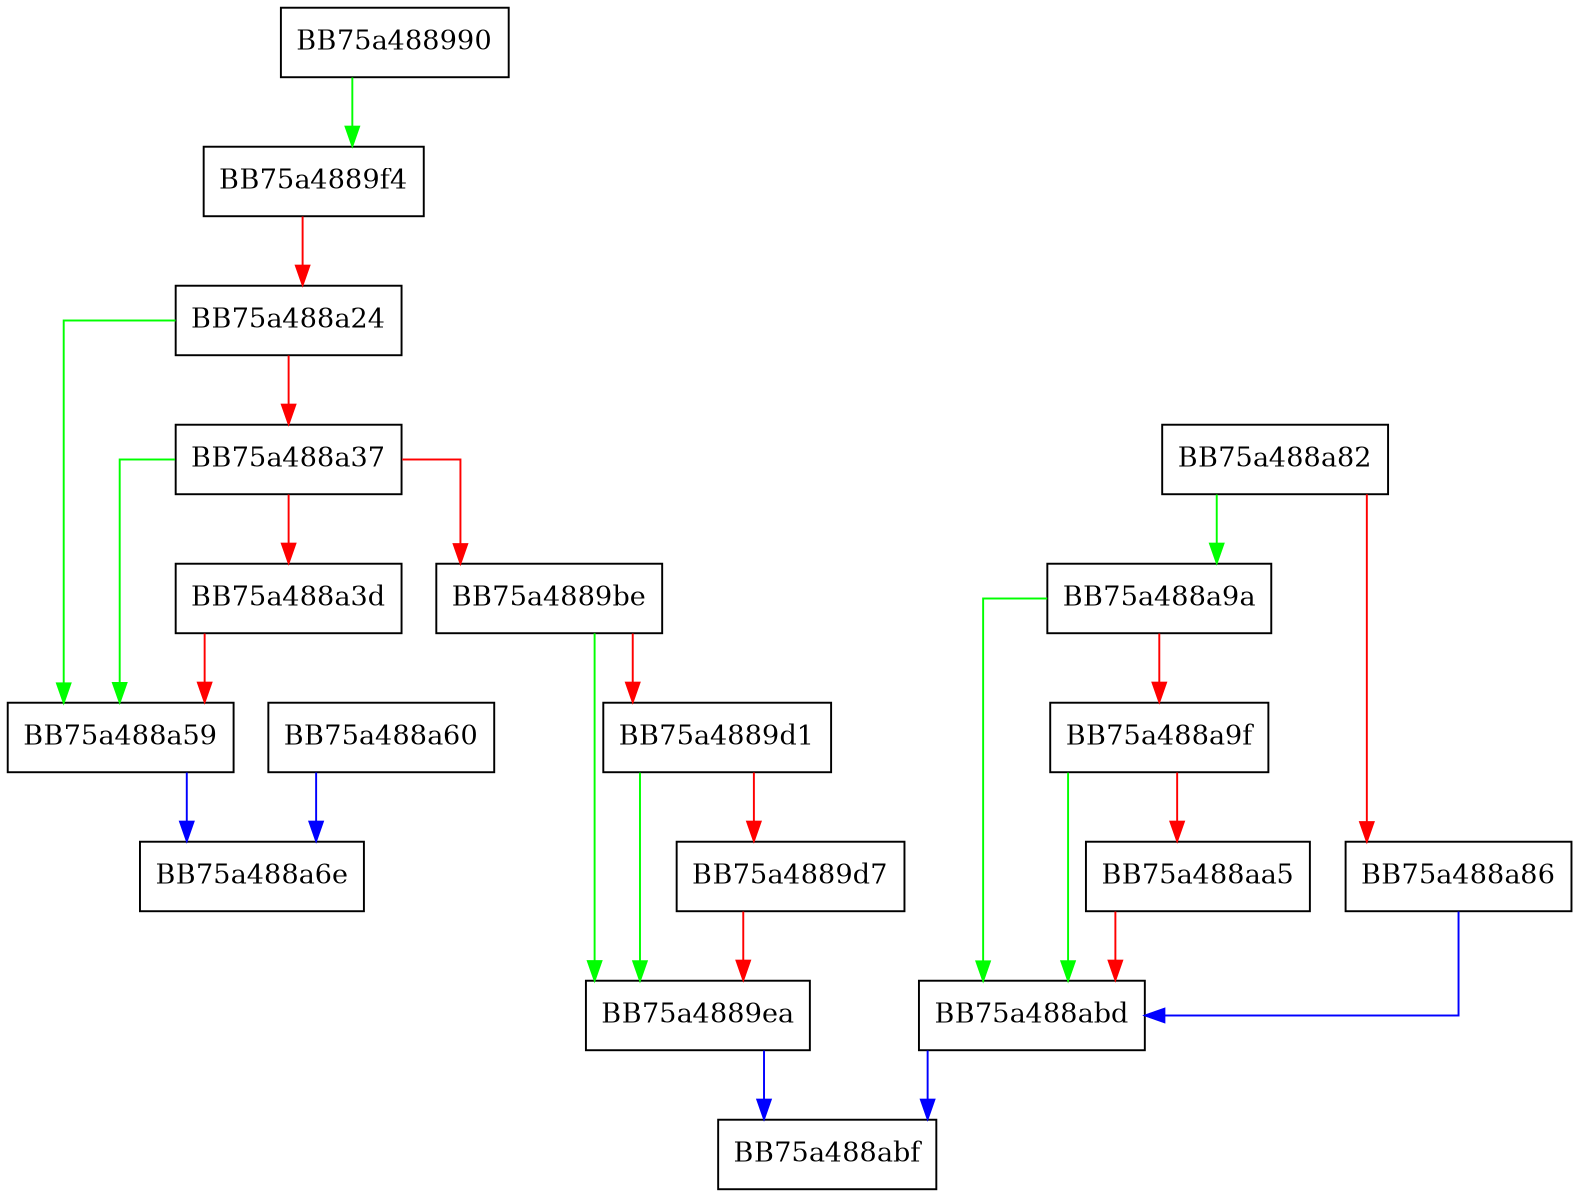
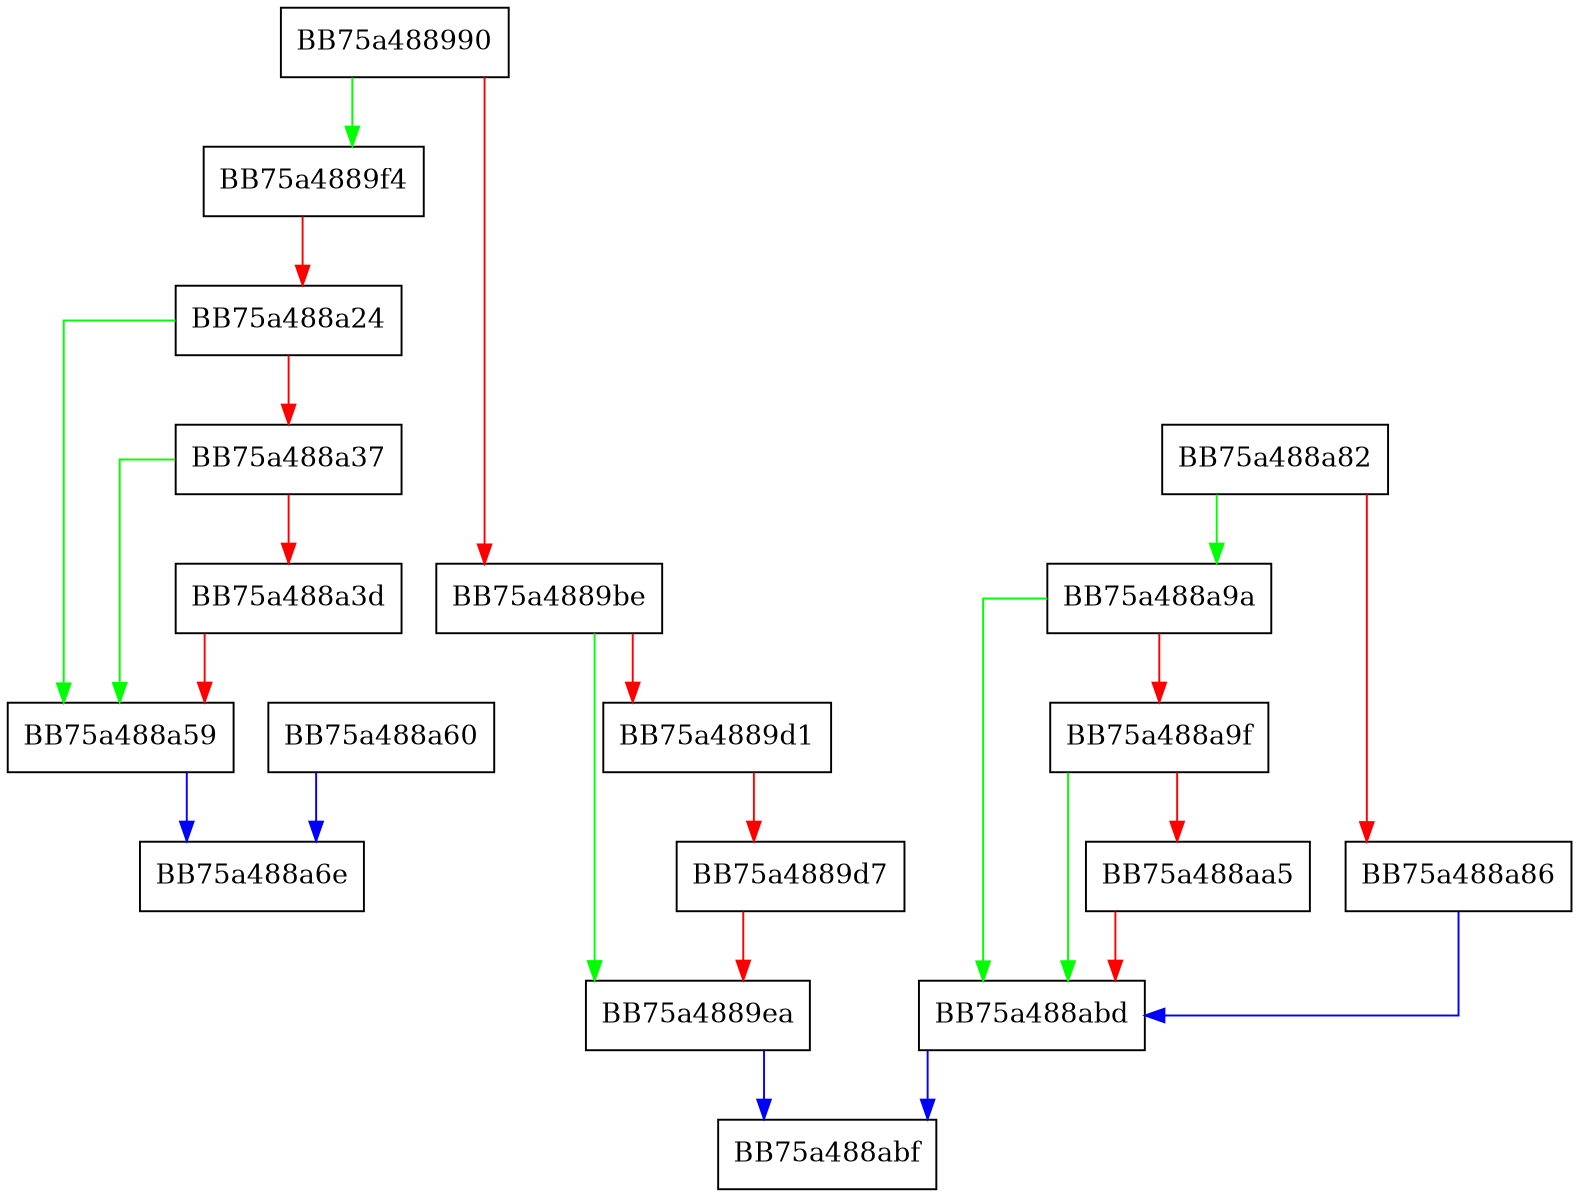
(460, 473) -> (485, 311)
(640, 867) -> none
